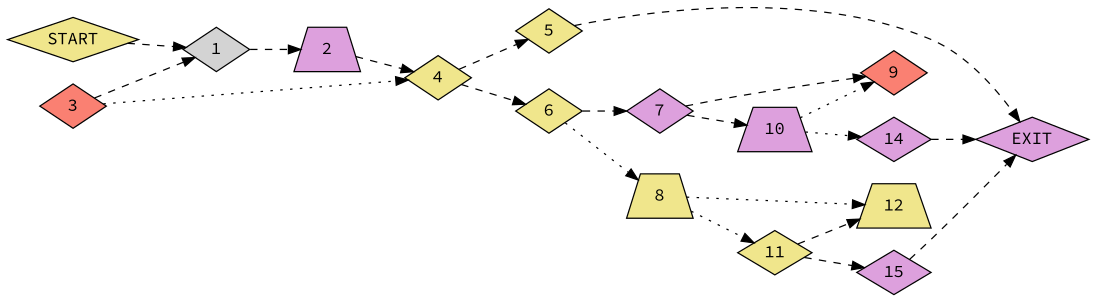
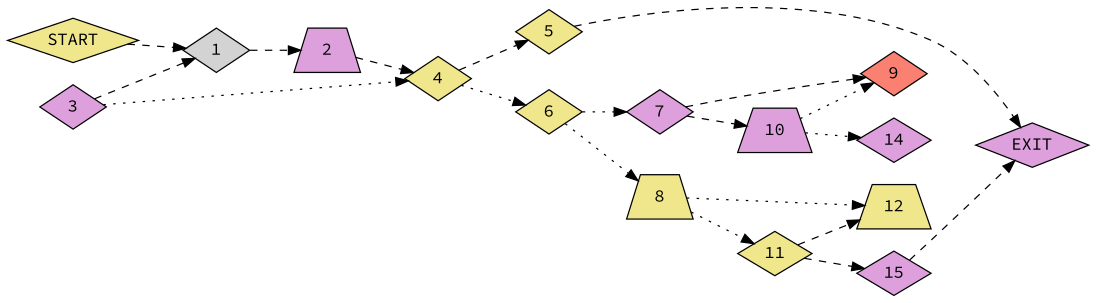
(487, 93) -> (487, 93)
(73, 106) -> (73, 107)
(598, 111) -> (598, 112)
(947, 139) -> none
